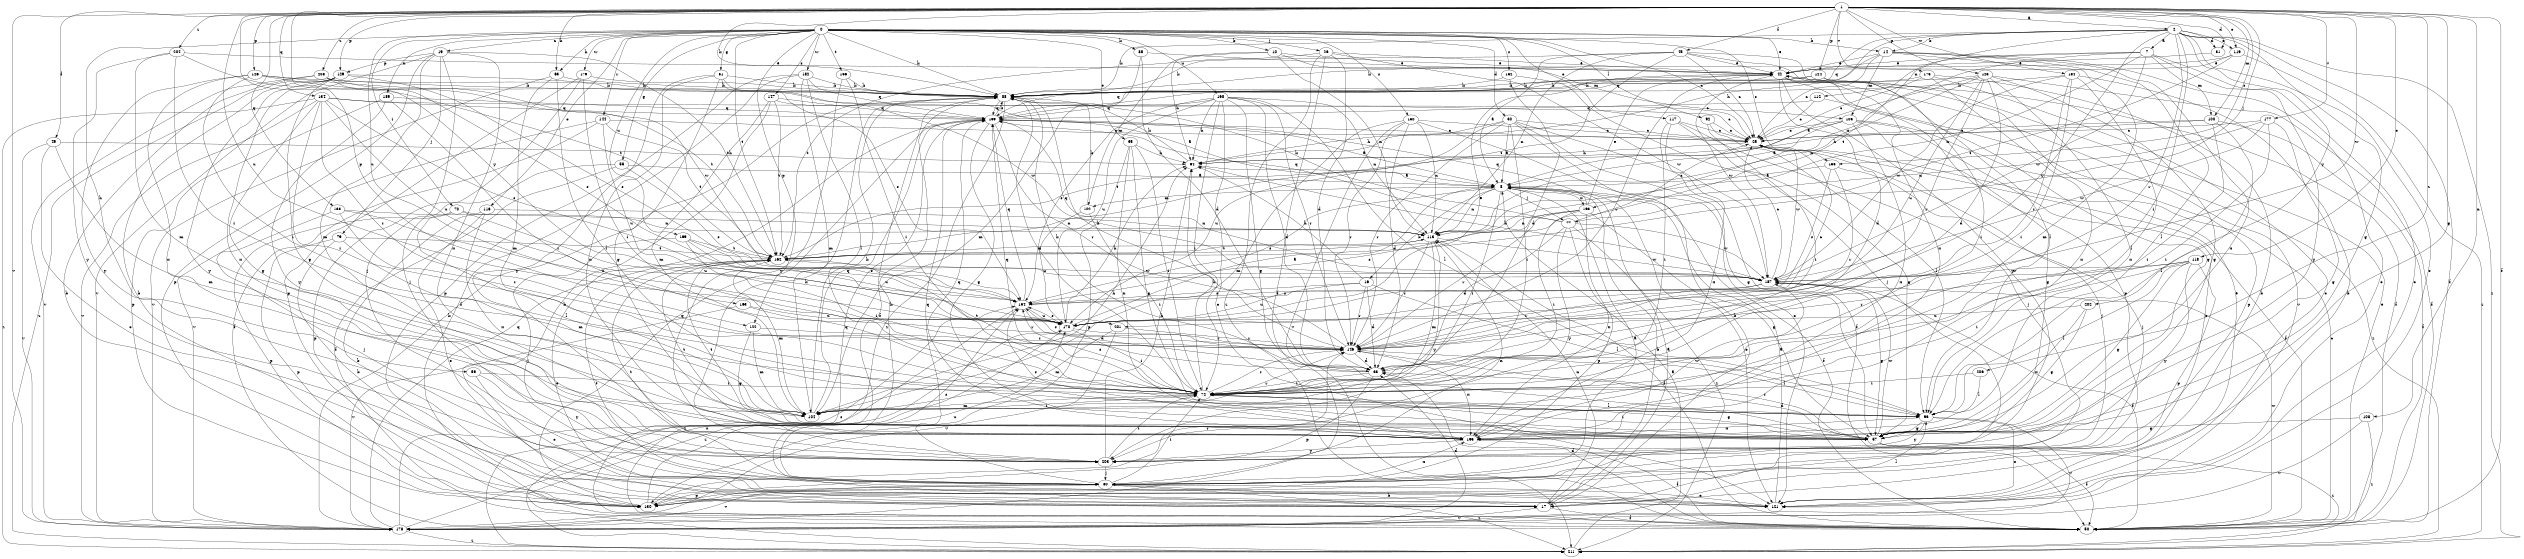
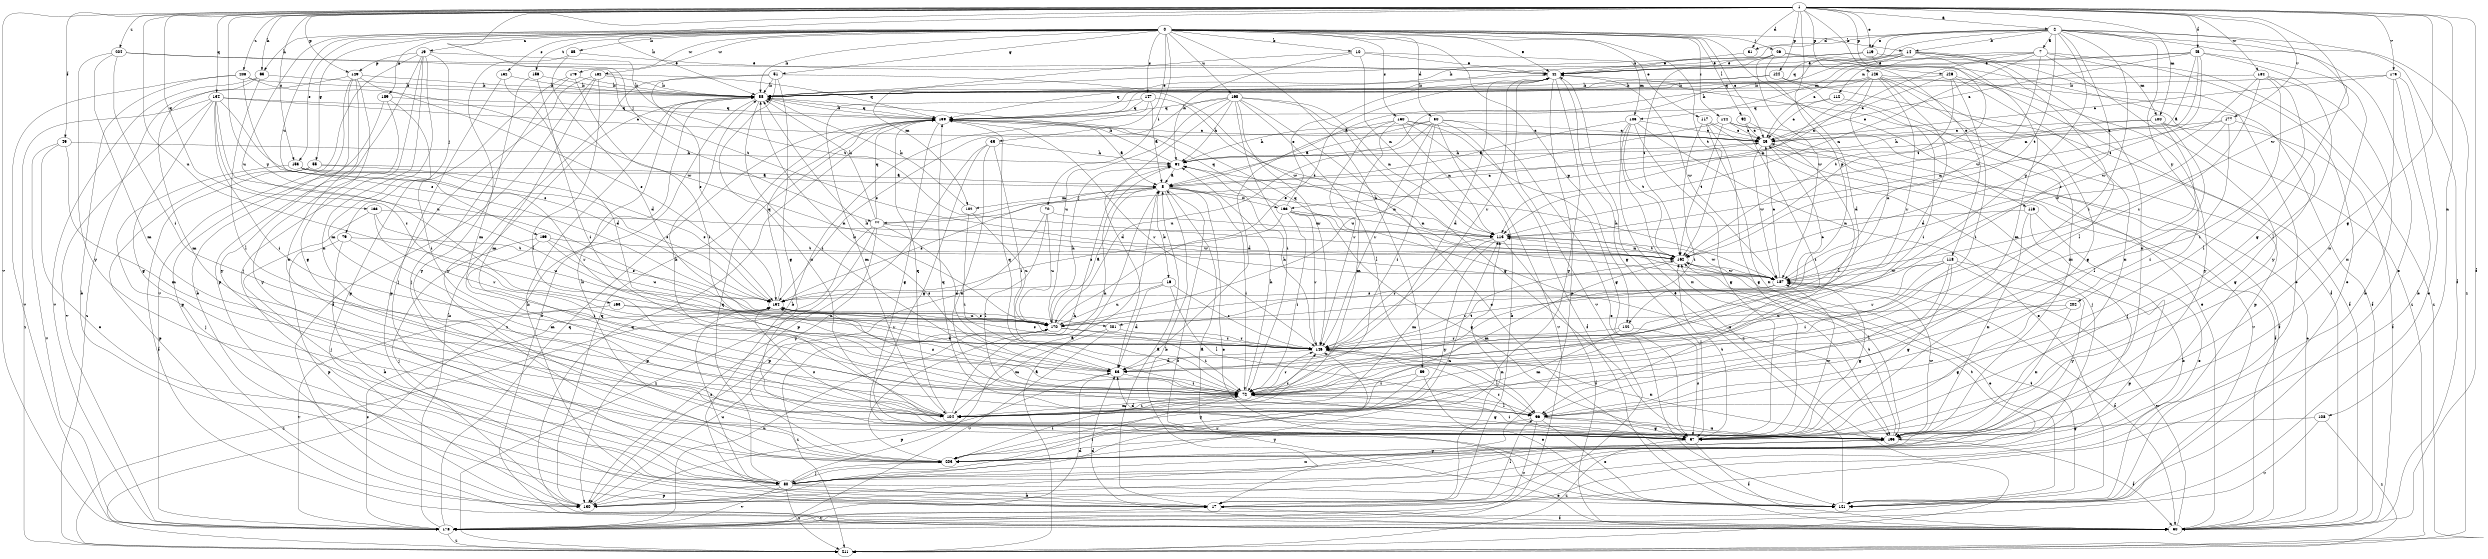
(1287, 215) -> (1281, 234)
(1980, 372) -> none
(740, 383) -> (1698, 383)
